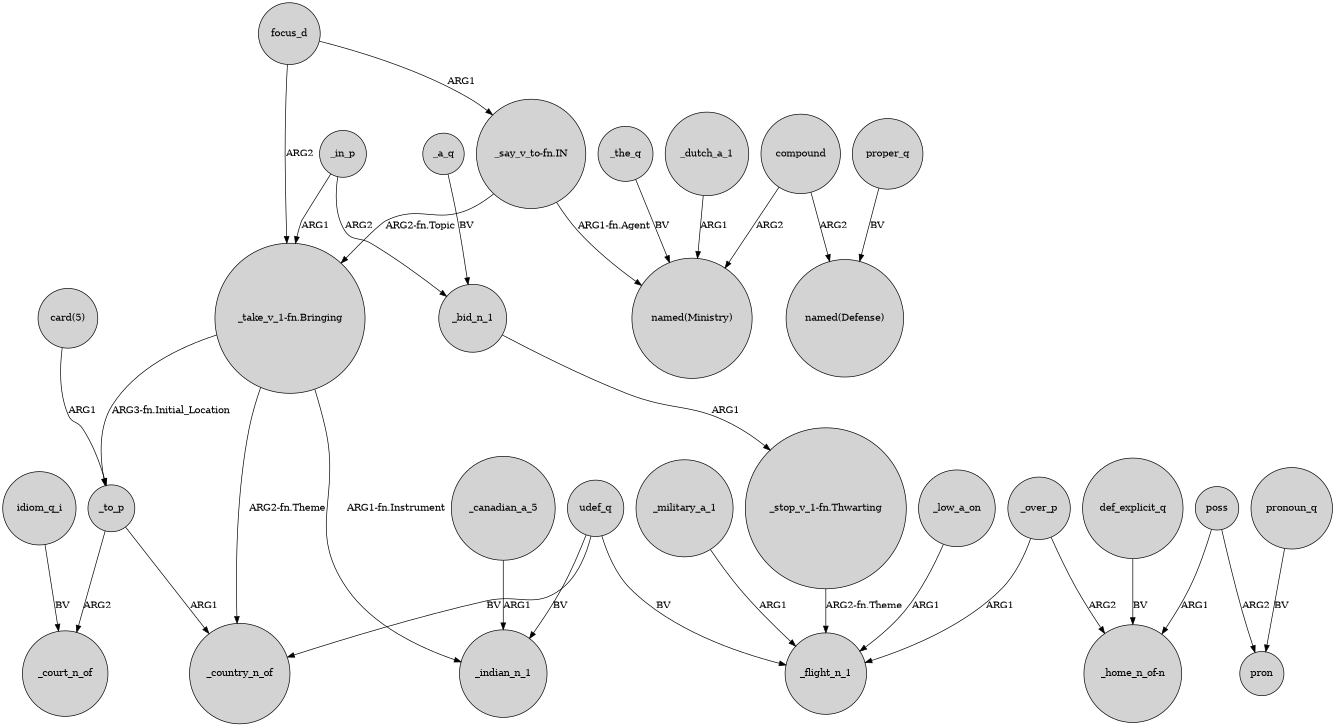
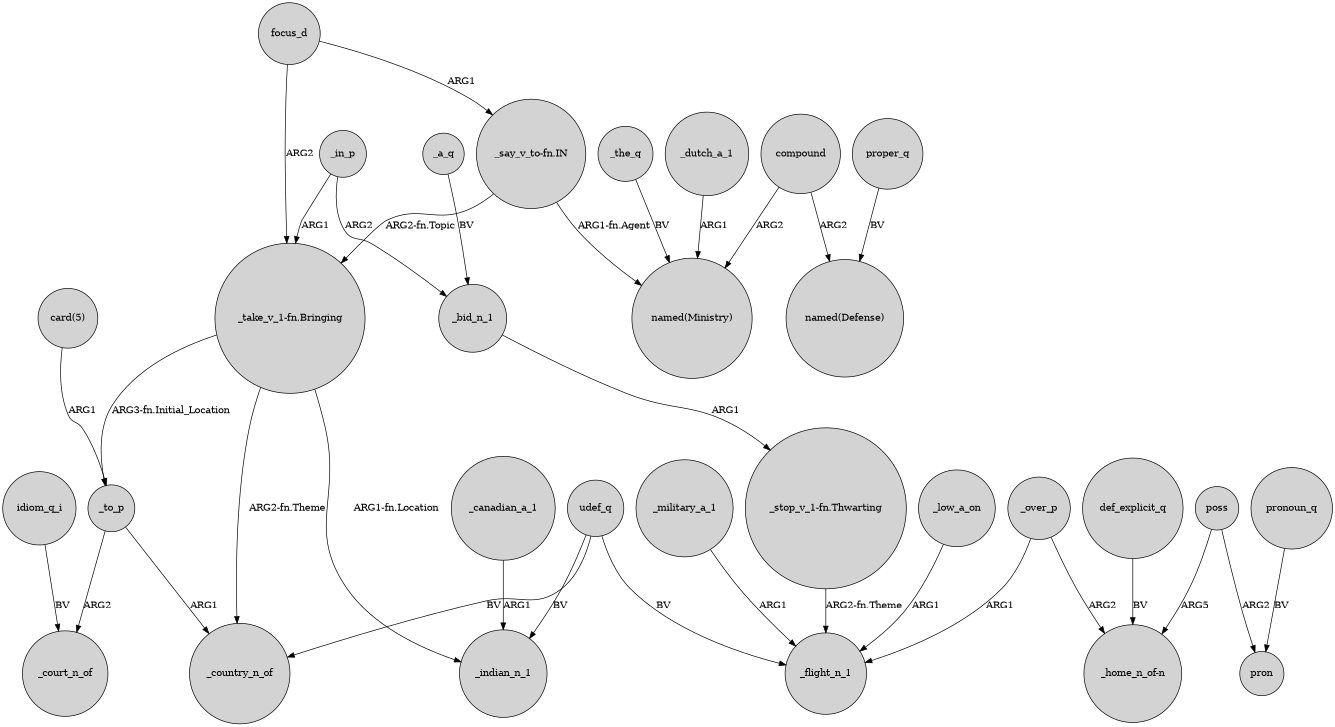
(396, 508) -> (396, 508)
(503, 508) -> (503, 508)
(1195, 606) -> (1195, 606)
